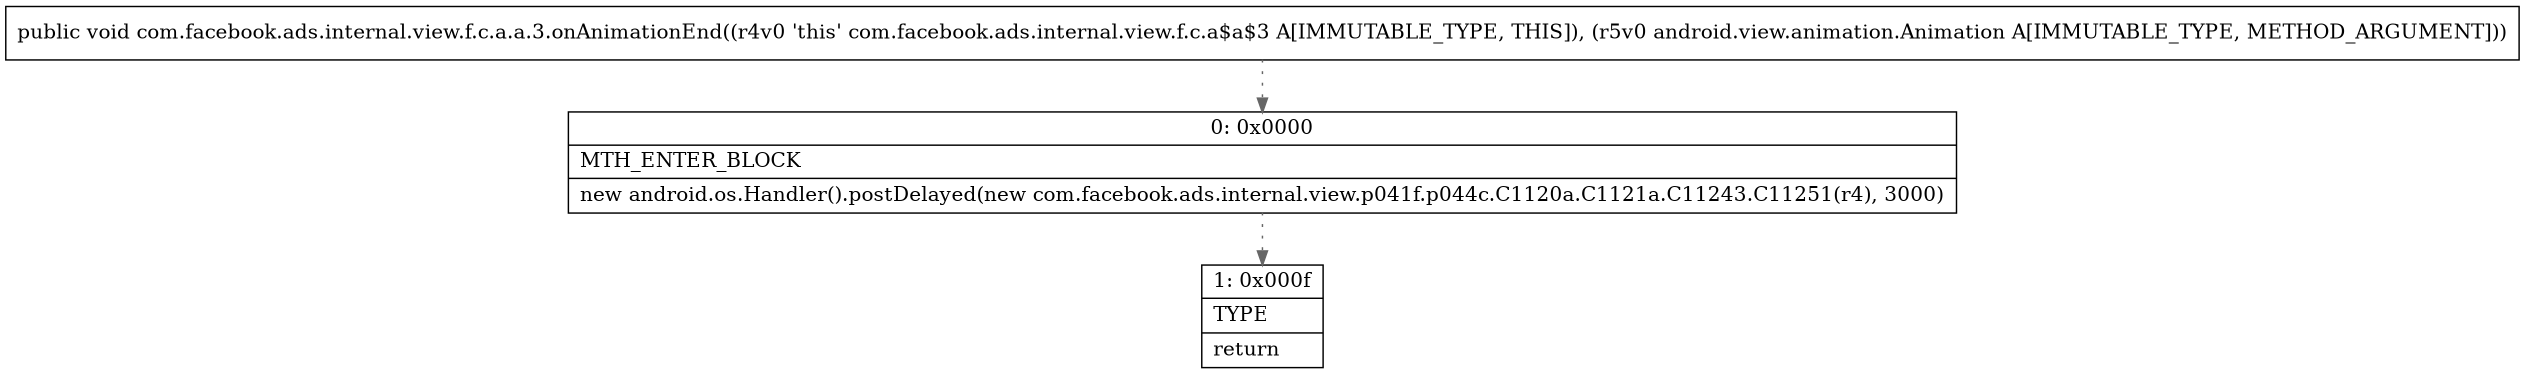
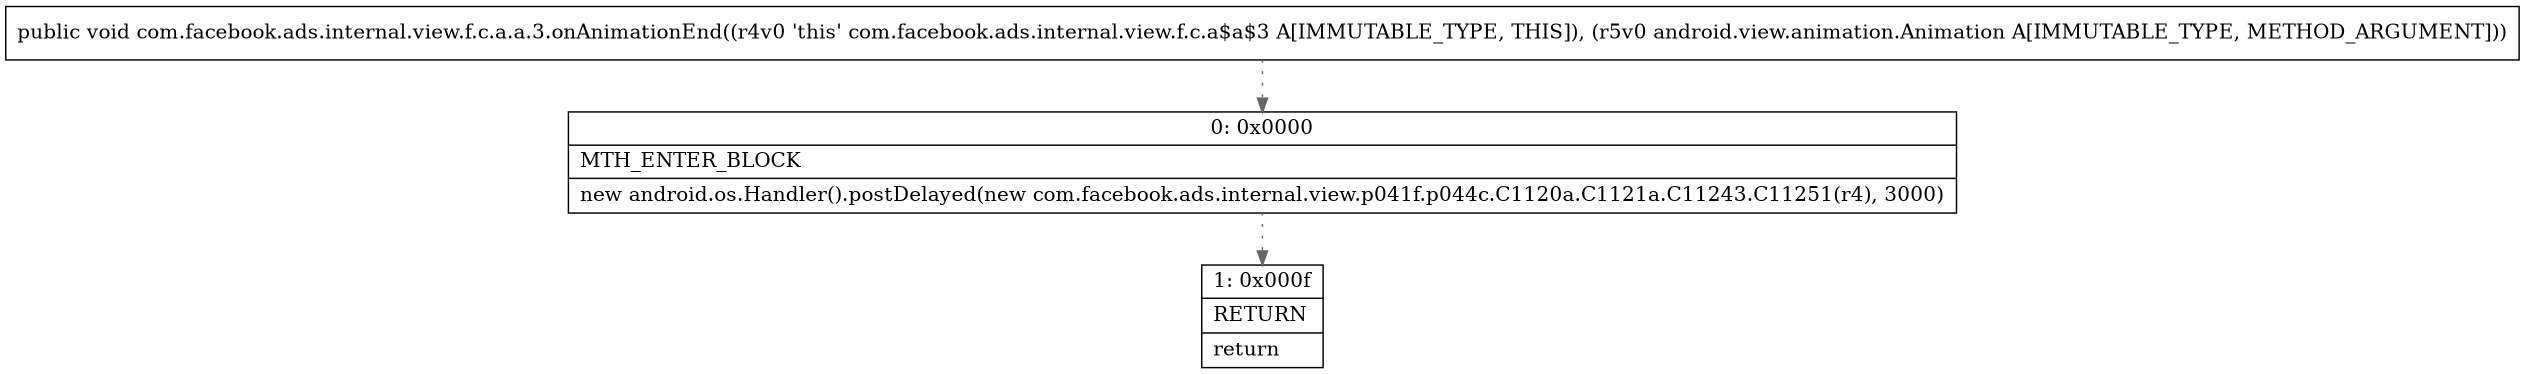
(1242, 315) -> (1260, 315)
